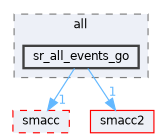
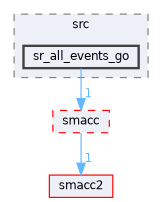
(81, 25) -> (81, 25)
(99, 85) -> (81, 148)
